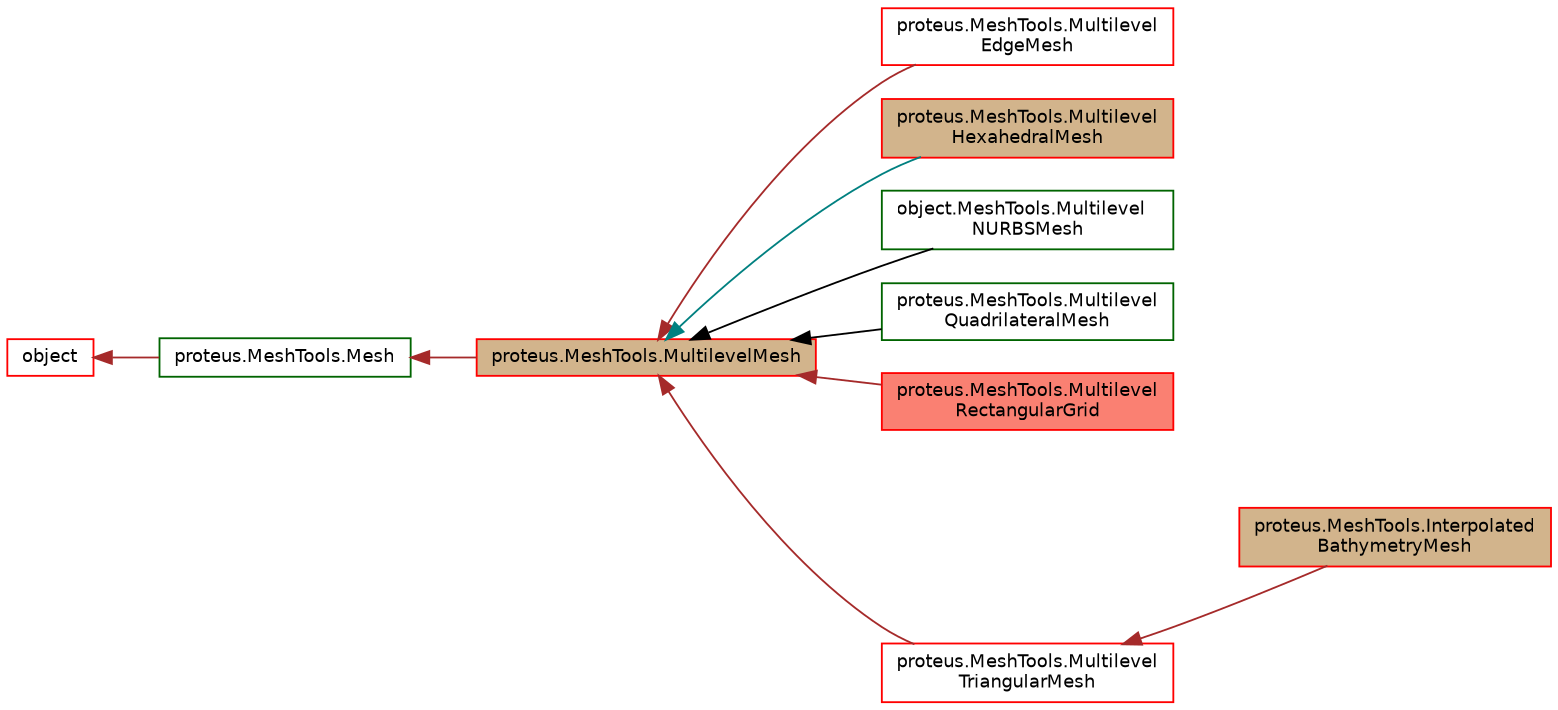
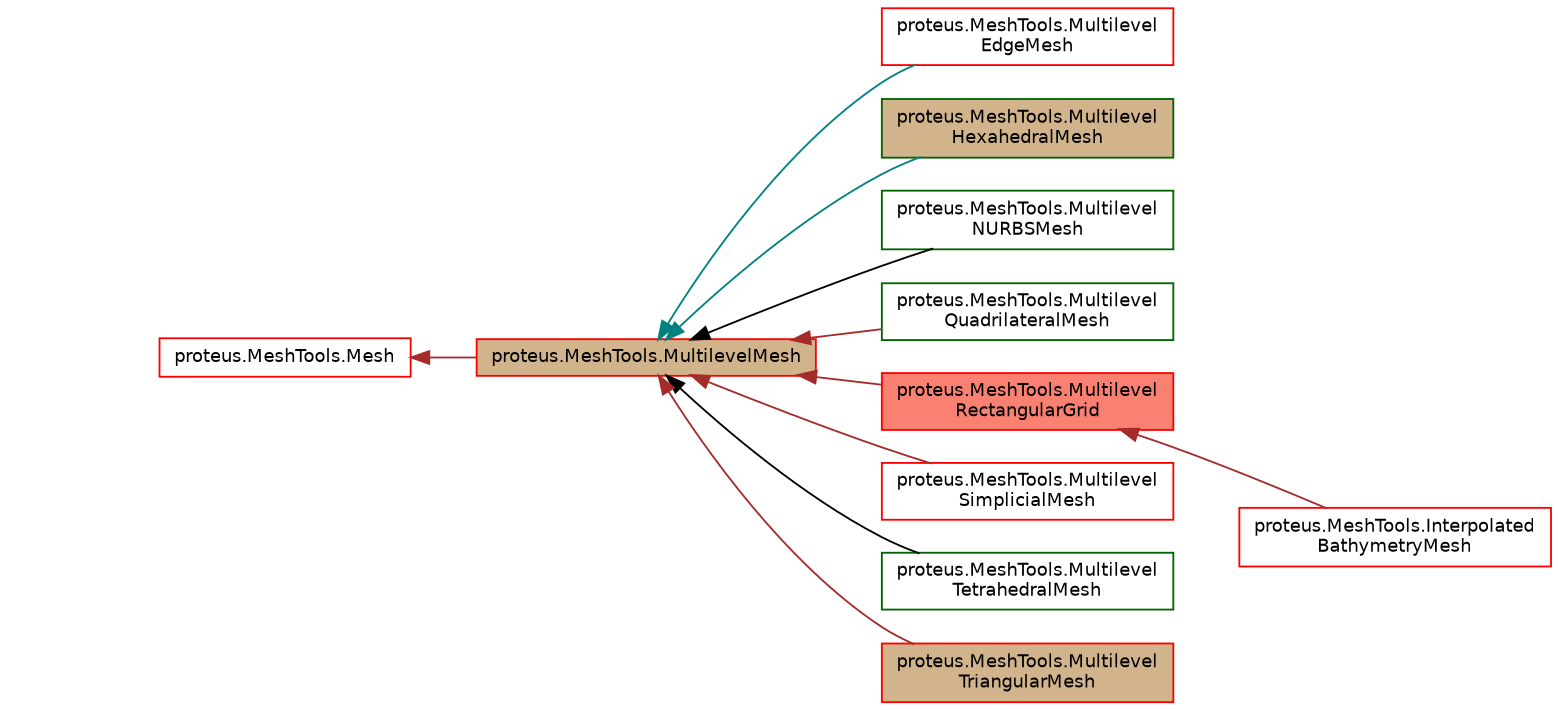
(1028, 128) -> (1028, 128)
(776, 178) -> (776, 178)
(1028, 220) -> (1028, 220)
(846, 333) -> (846, 333)
(50, 358) -> none
(285, 358) -> (285, 358)
none -> (1028, 491)
(1395, 537) -> (1395, 537)
none -> (1028, 581)
(1234, 604) -> (1233, 470)
(1028, 673) -> (1028, 673)
